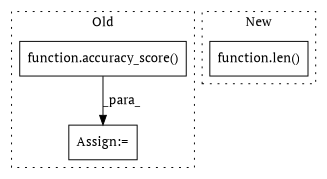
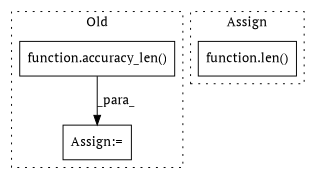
(259, 23) -> (247, 23)
(103, 59) -> (97, 59)
